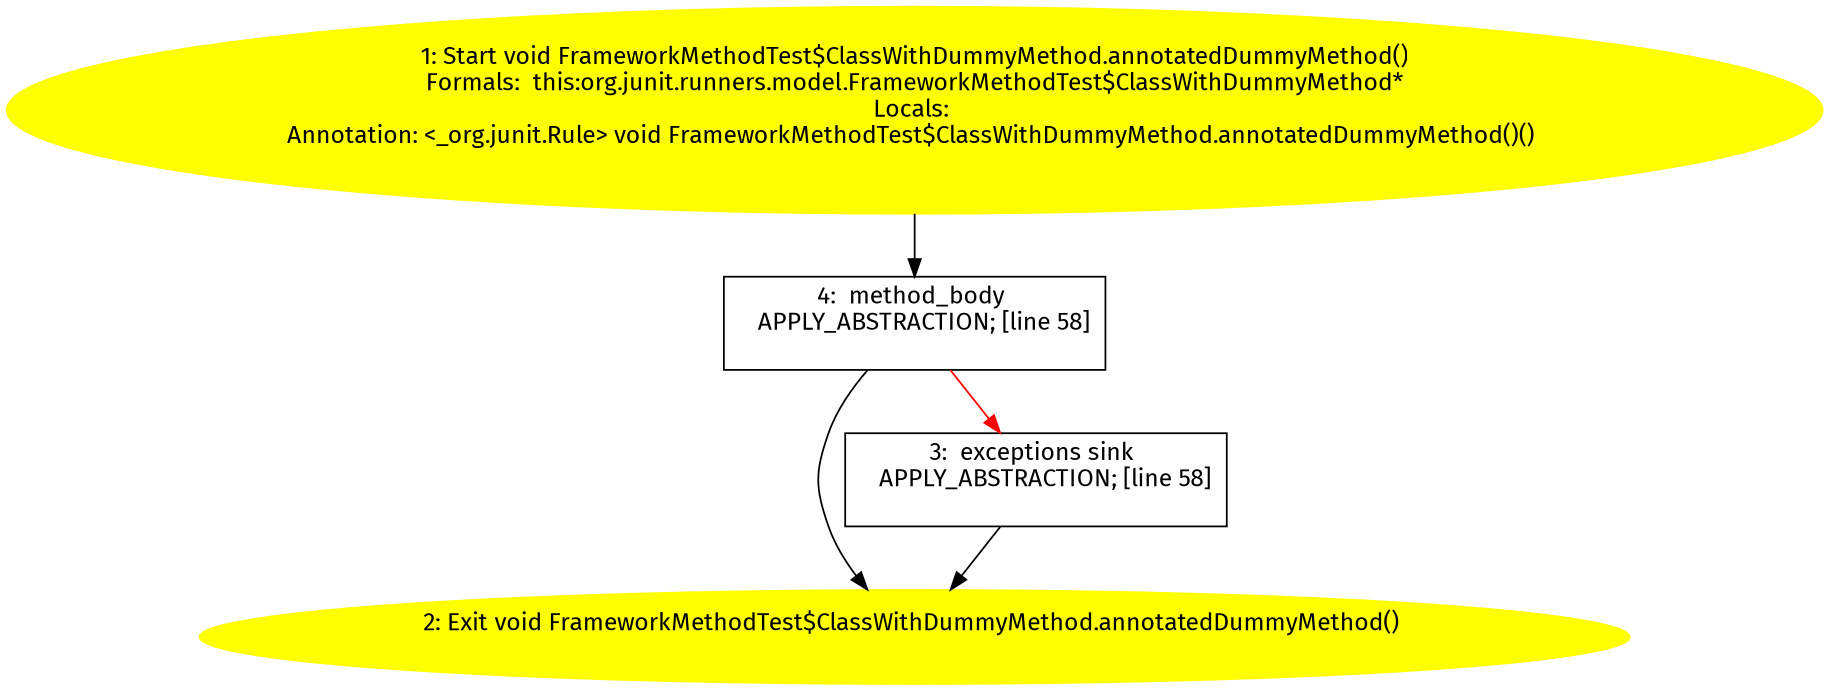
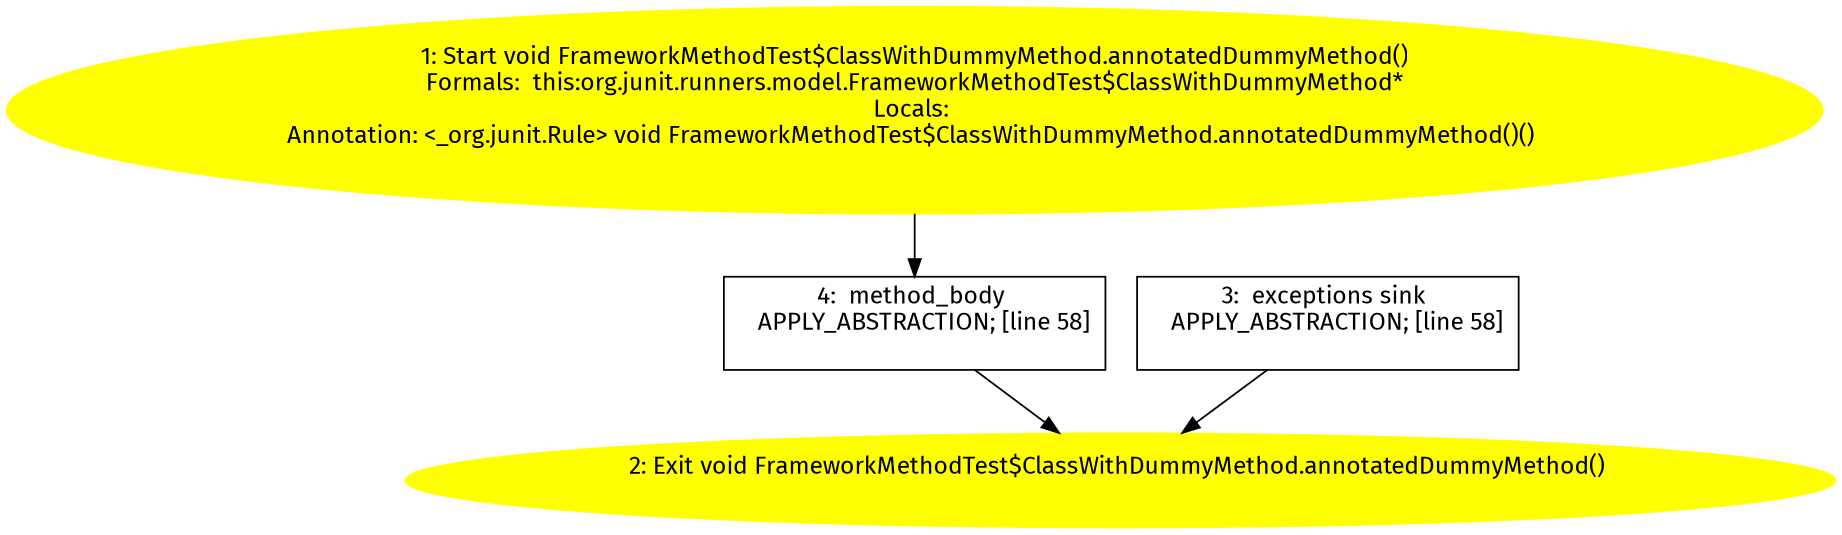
(970, 395) -> none
